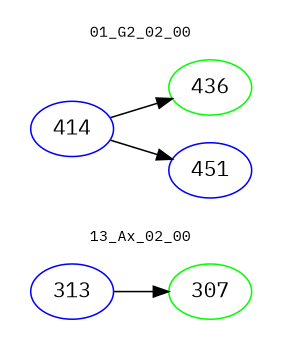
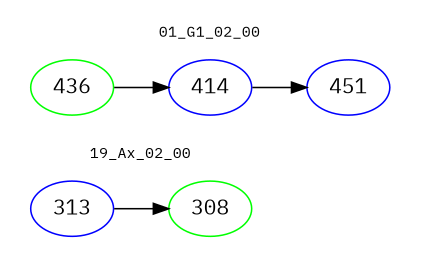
(141, 33) -> (210, 33)
(134, 110) -> (134, 87)
(141, 237) -> (141, 154)
(210, 292) -> (210, 209)
